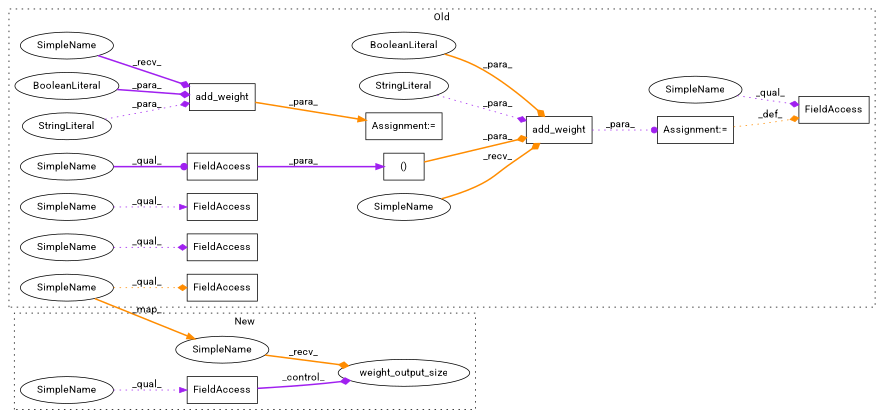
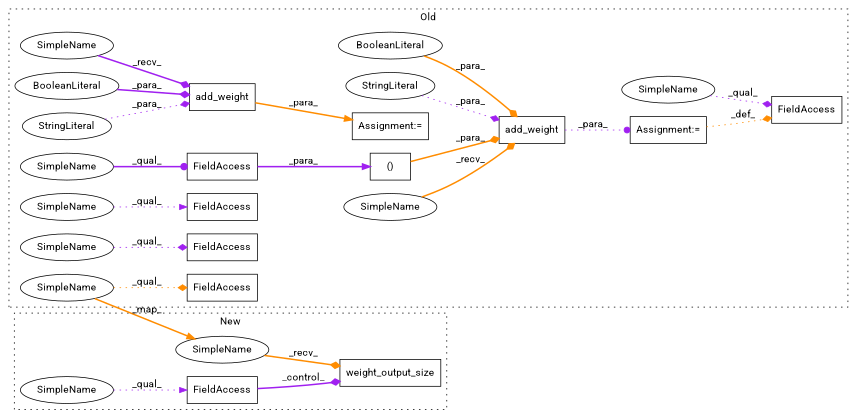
(404, 373) -> (390, 373)
